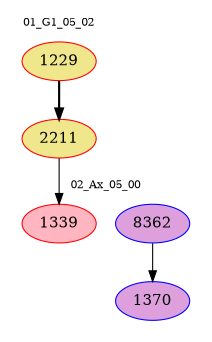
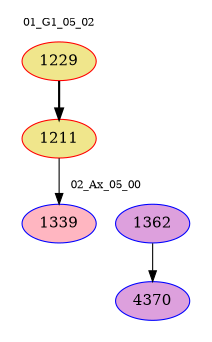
(59, 139) -> (59, 139)
(59, 224) -> (59, 224)
(153, 224) -> (153, 224)
(153, 301) -> (153, 301)
